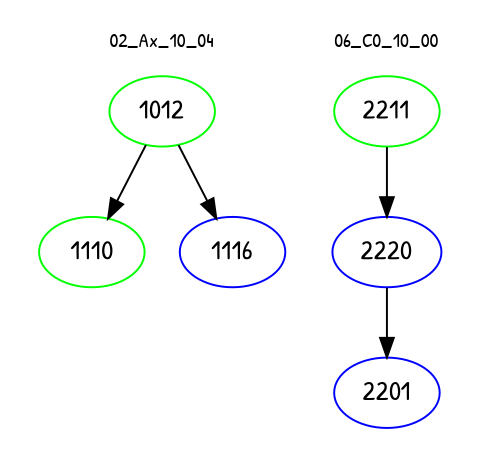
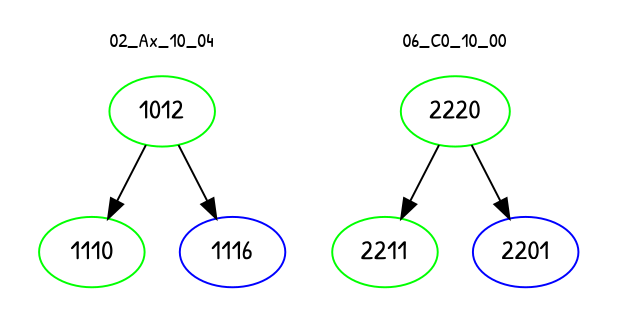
(387, 172) -> (425, 173)
(387, 252) -> (455, 111)
